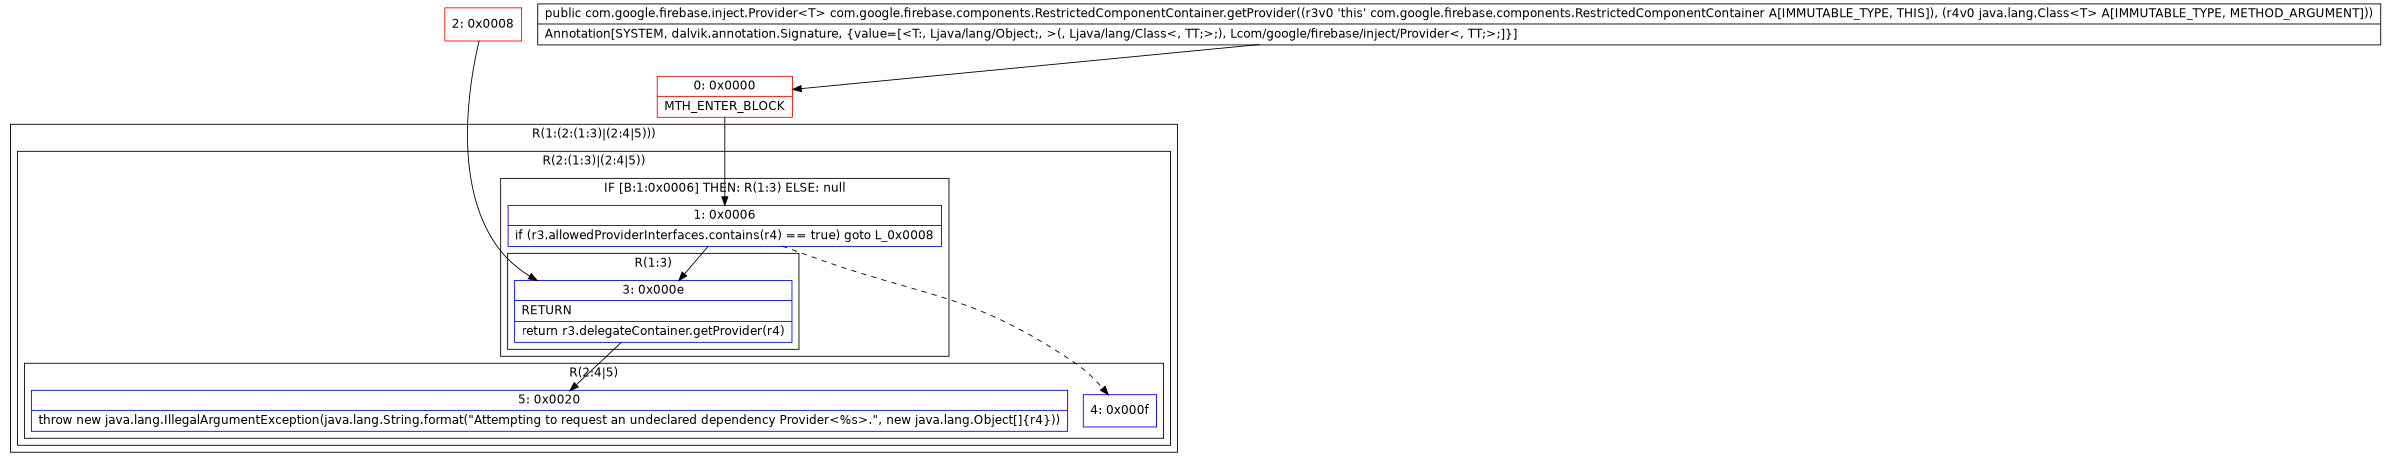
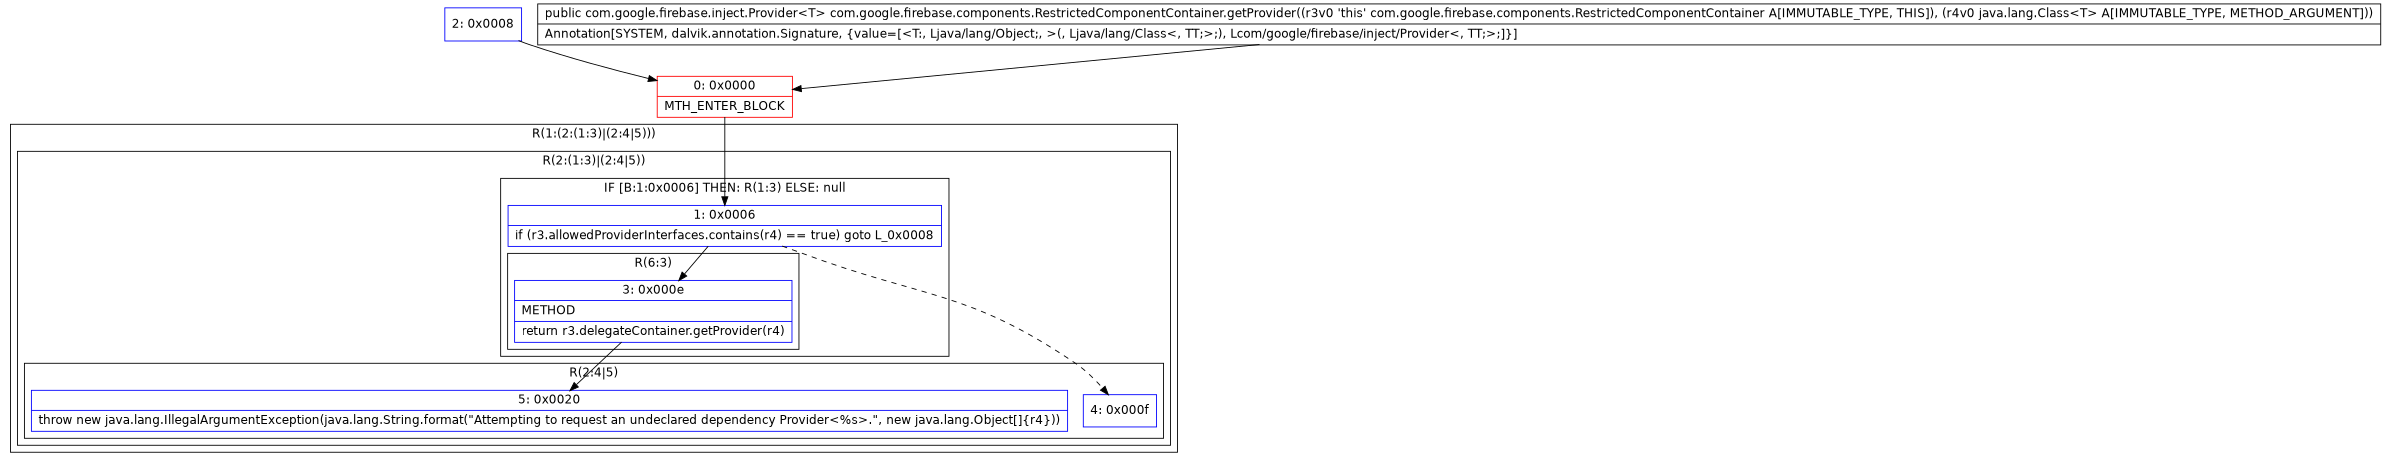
(483, 24) -> (483, 24)
(470, 168) -> (583, 61)
(653, 263) -> (653, 263)
(547, 311) -> (549, 311)
